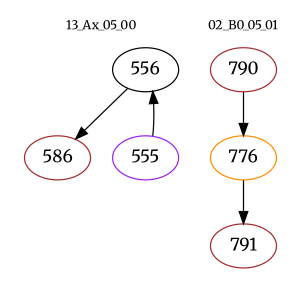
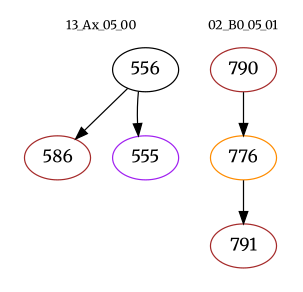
(154, 120) -> (137, 107)
